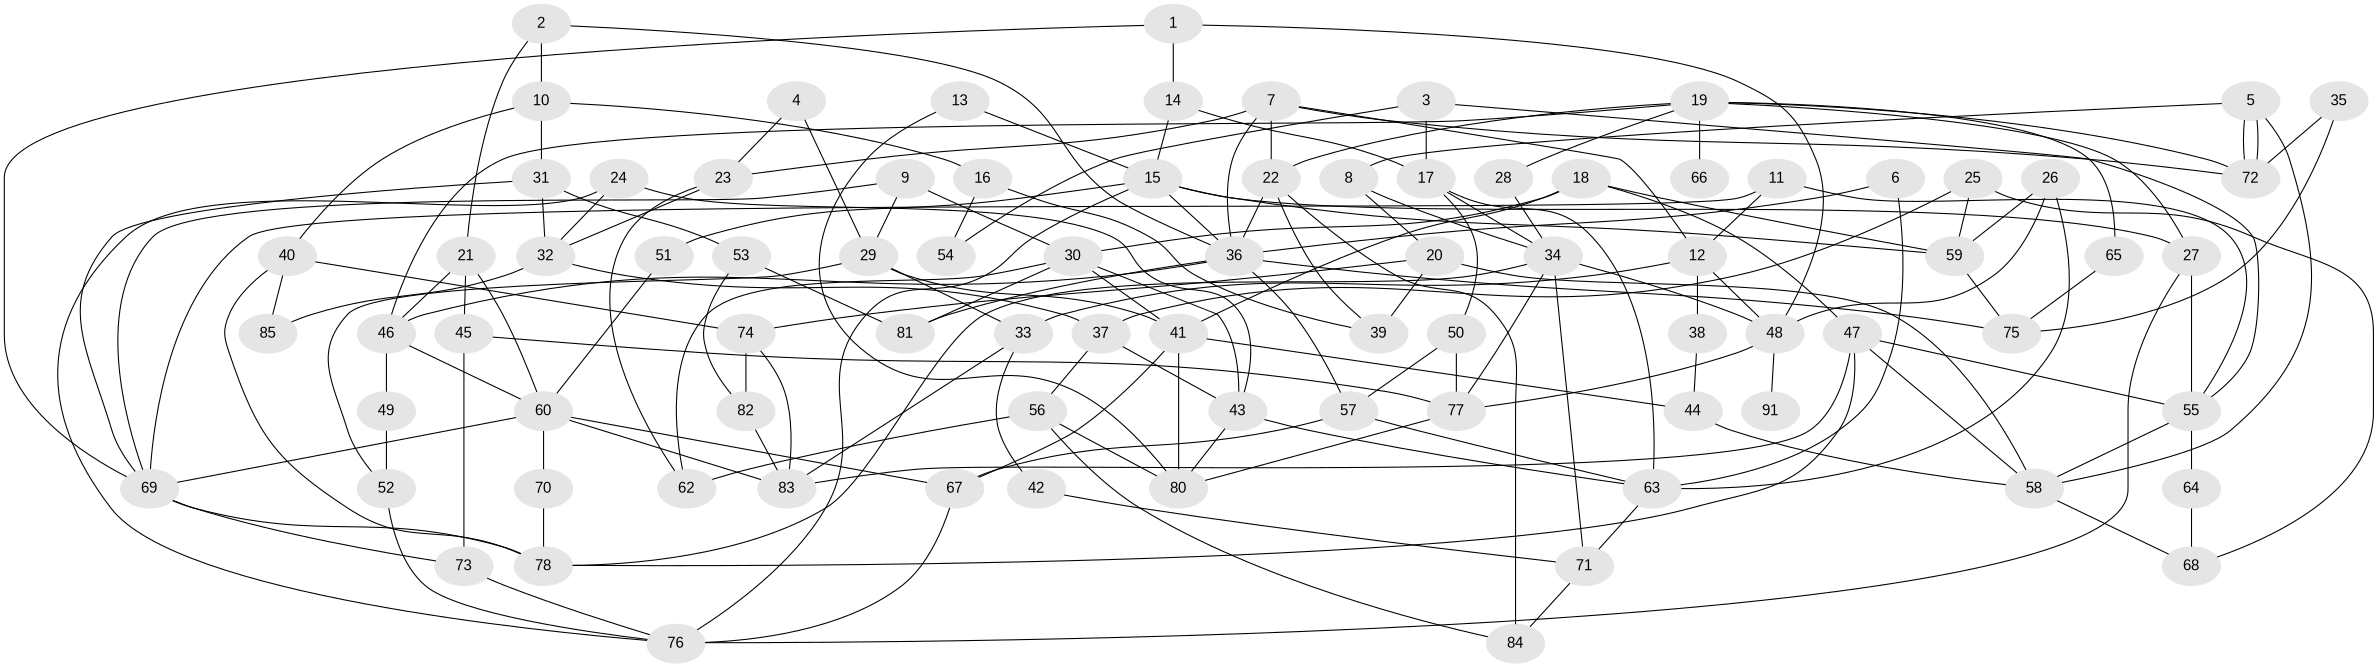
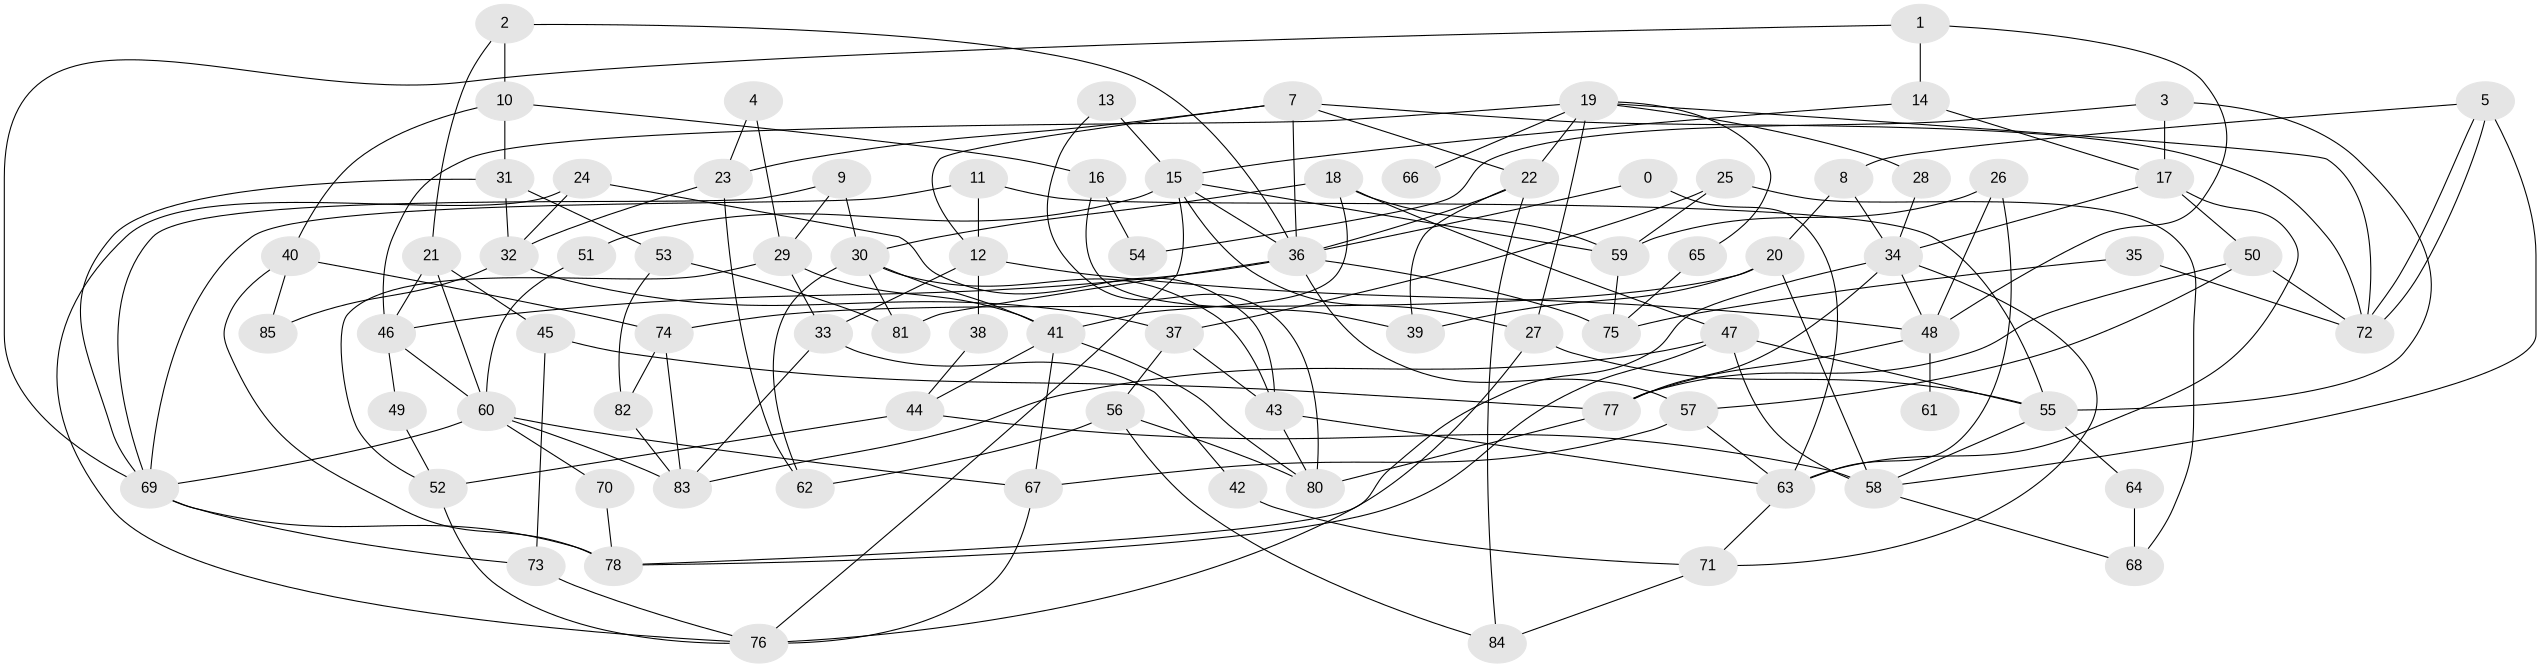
(1896, 179) -> (1648, 179)
none -> (2309, 295)
(1771, 411) -> (1930, 411)
none -> (666, 452)
